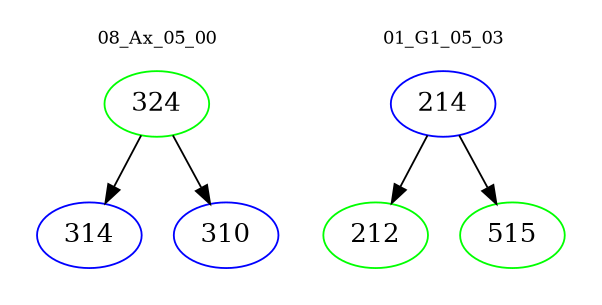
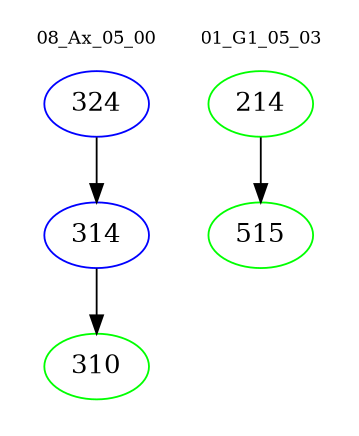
(157, 104) -> (97, 104)
(443, 104) -> (261, 104)
(187, 161) -> (97, 292)
(226, 235) -> (97, 367)
(376, 235) -> none
